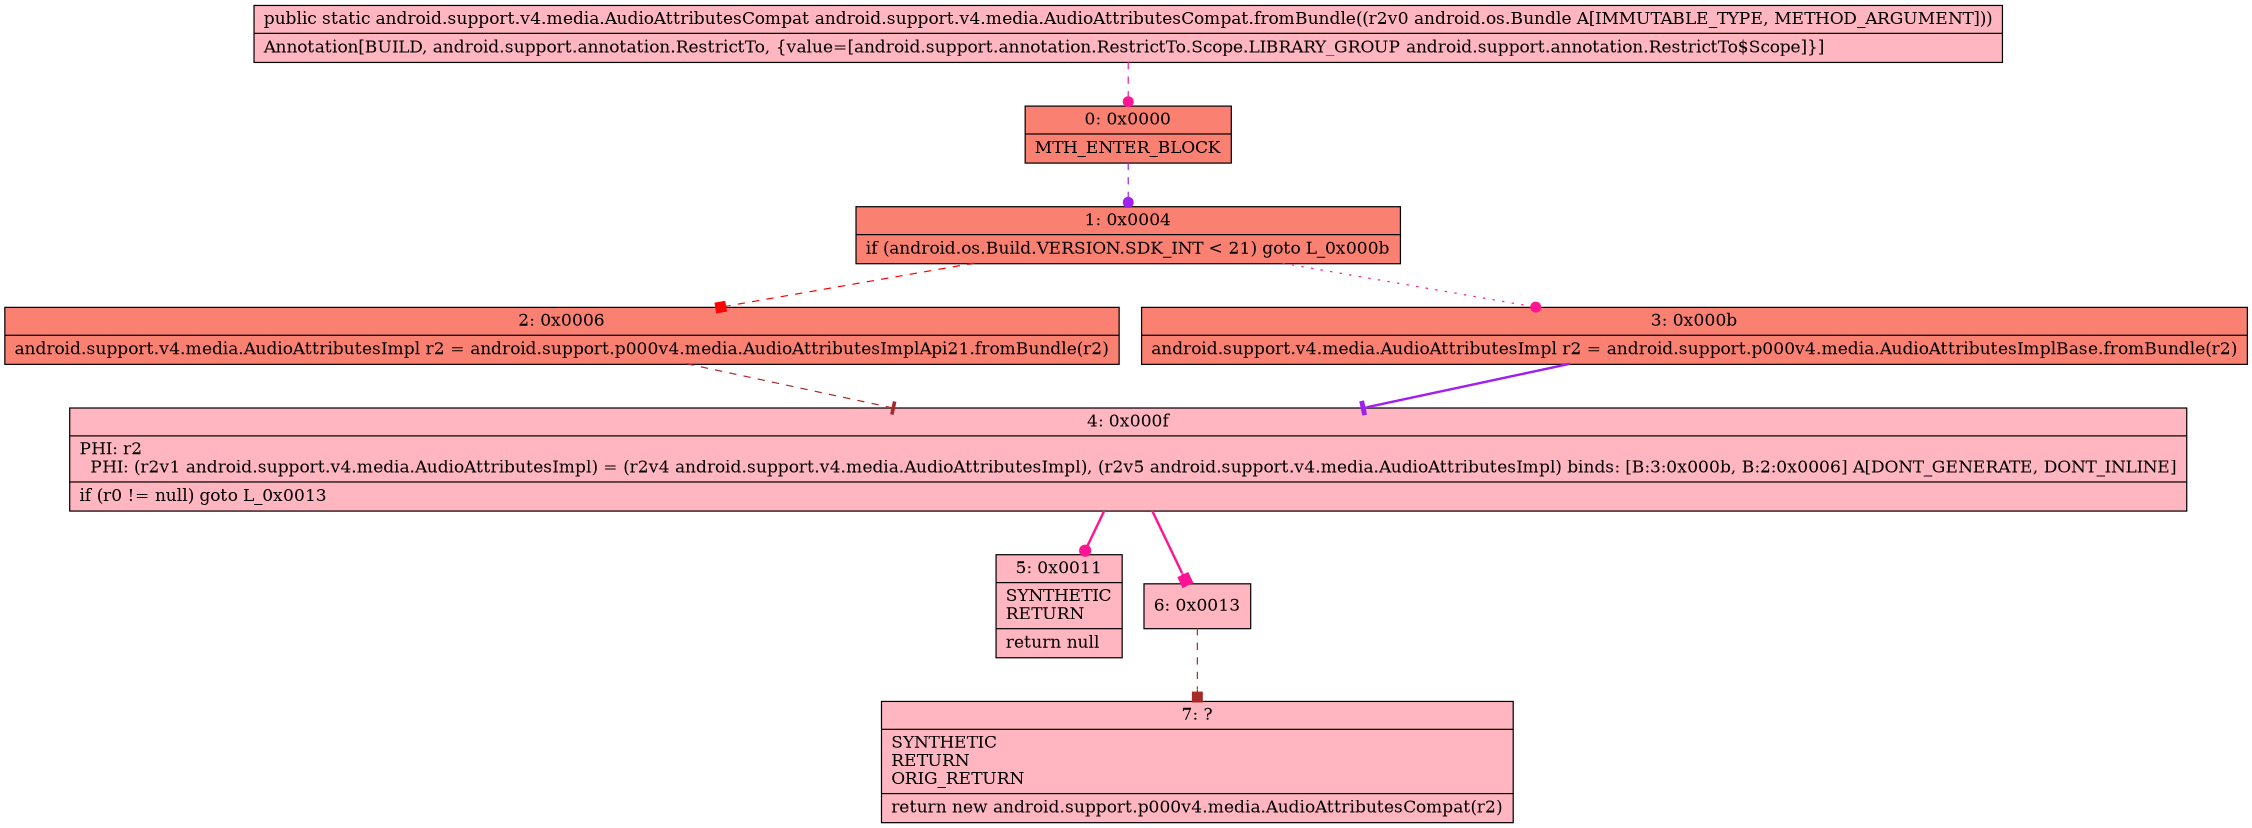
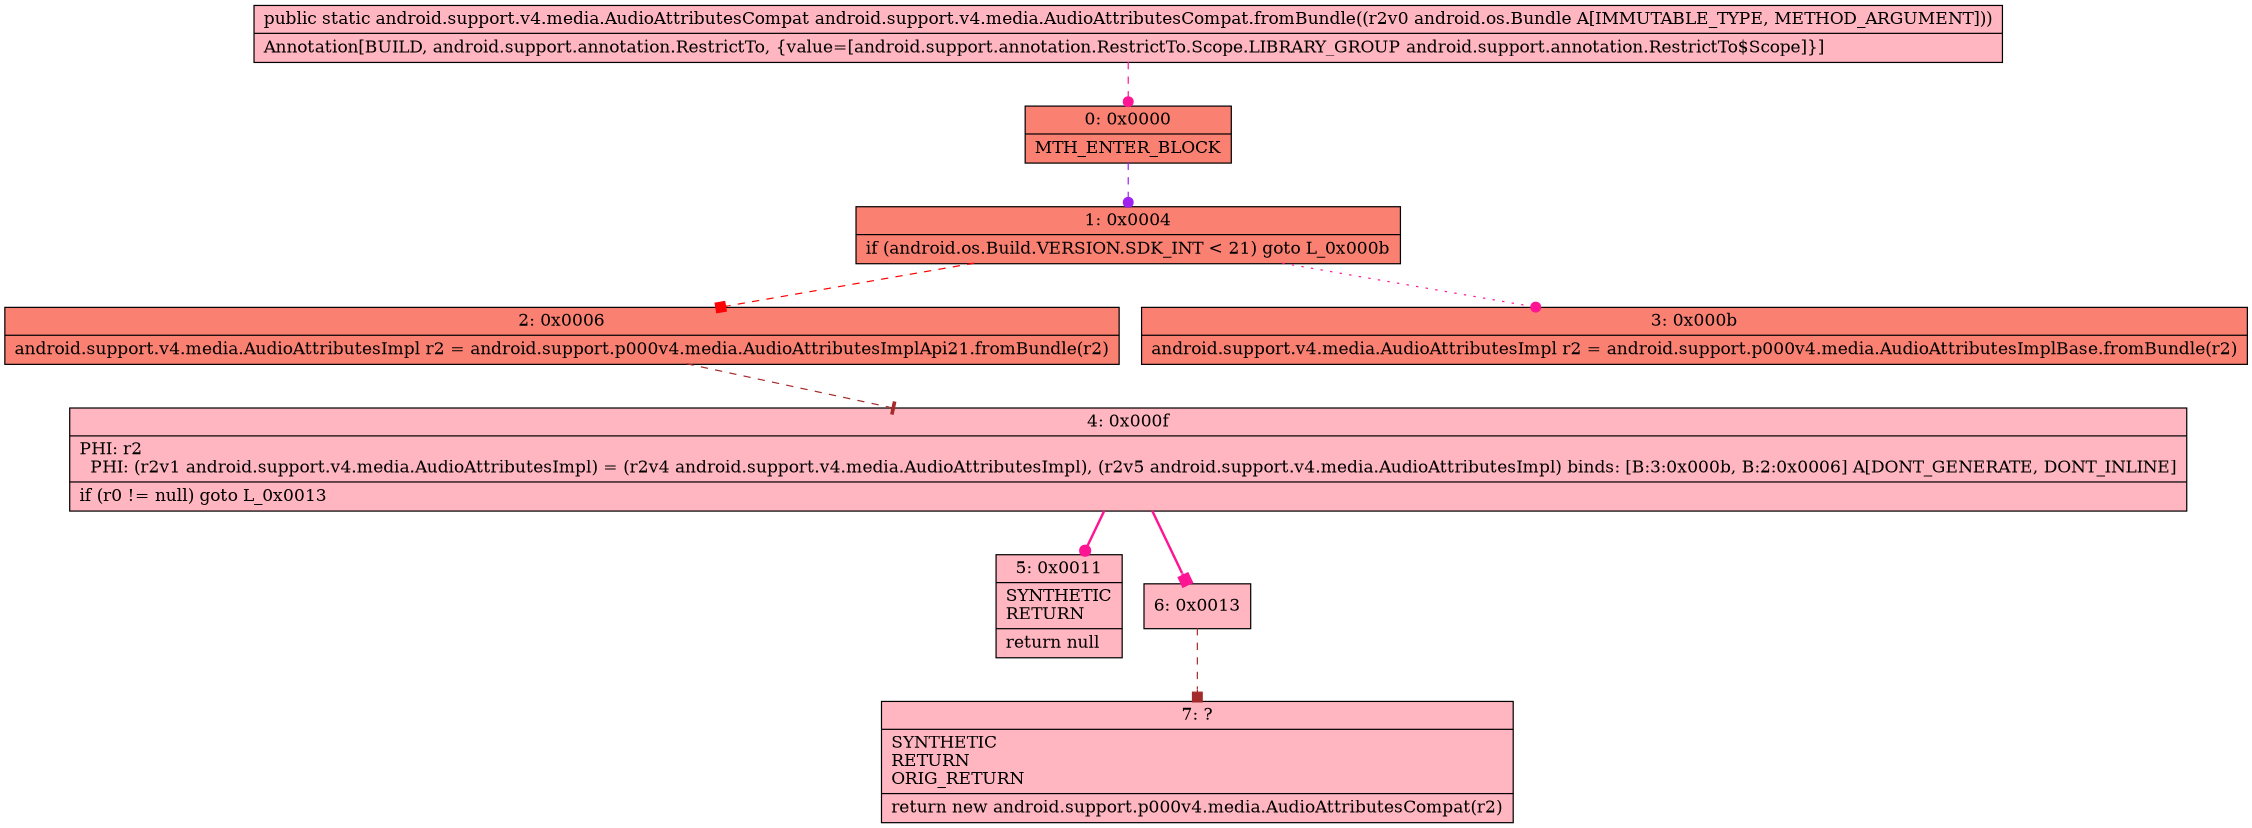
(1468, 385) -> none
